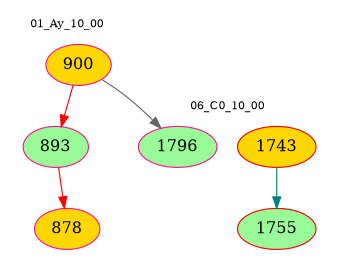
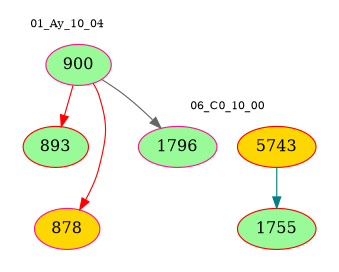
(67, 24) -> (67, 24)
(79, 65) -> (79, 65)
(56, 147) -> (56, 147)
(277, 147) -> (277, 147)
(61, 182) -> (104, 142)
